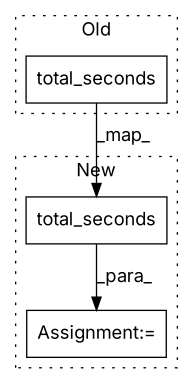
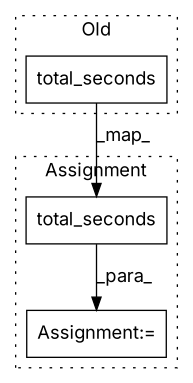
(97, 171) -> (97, 171)
